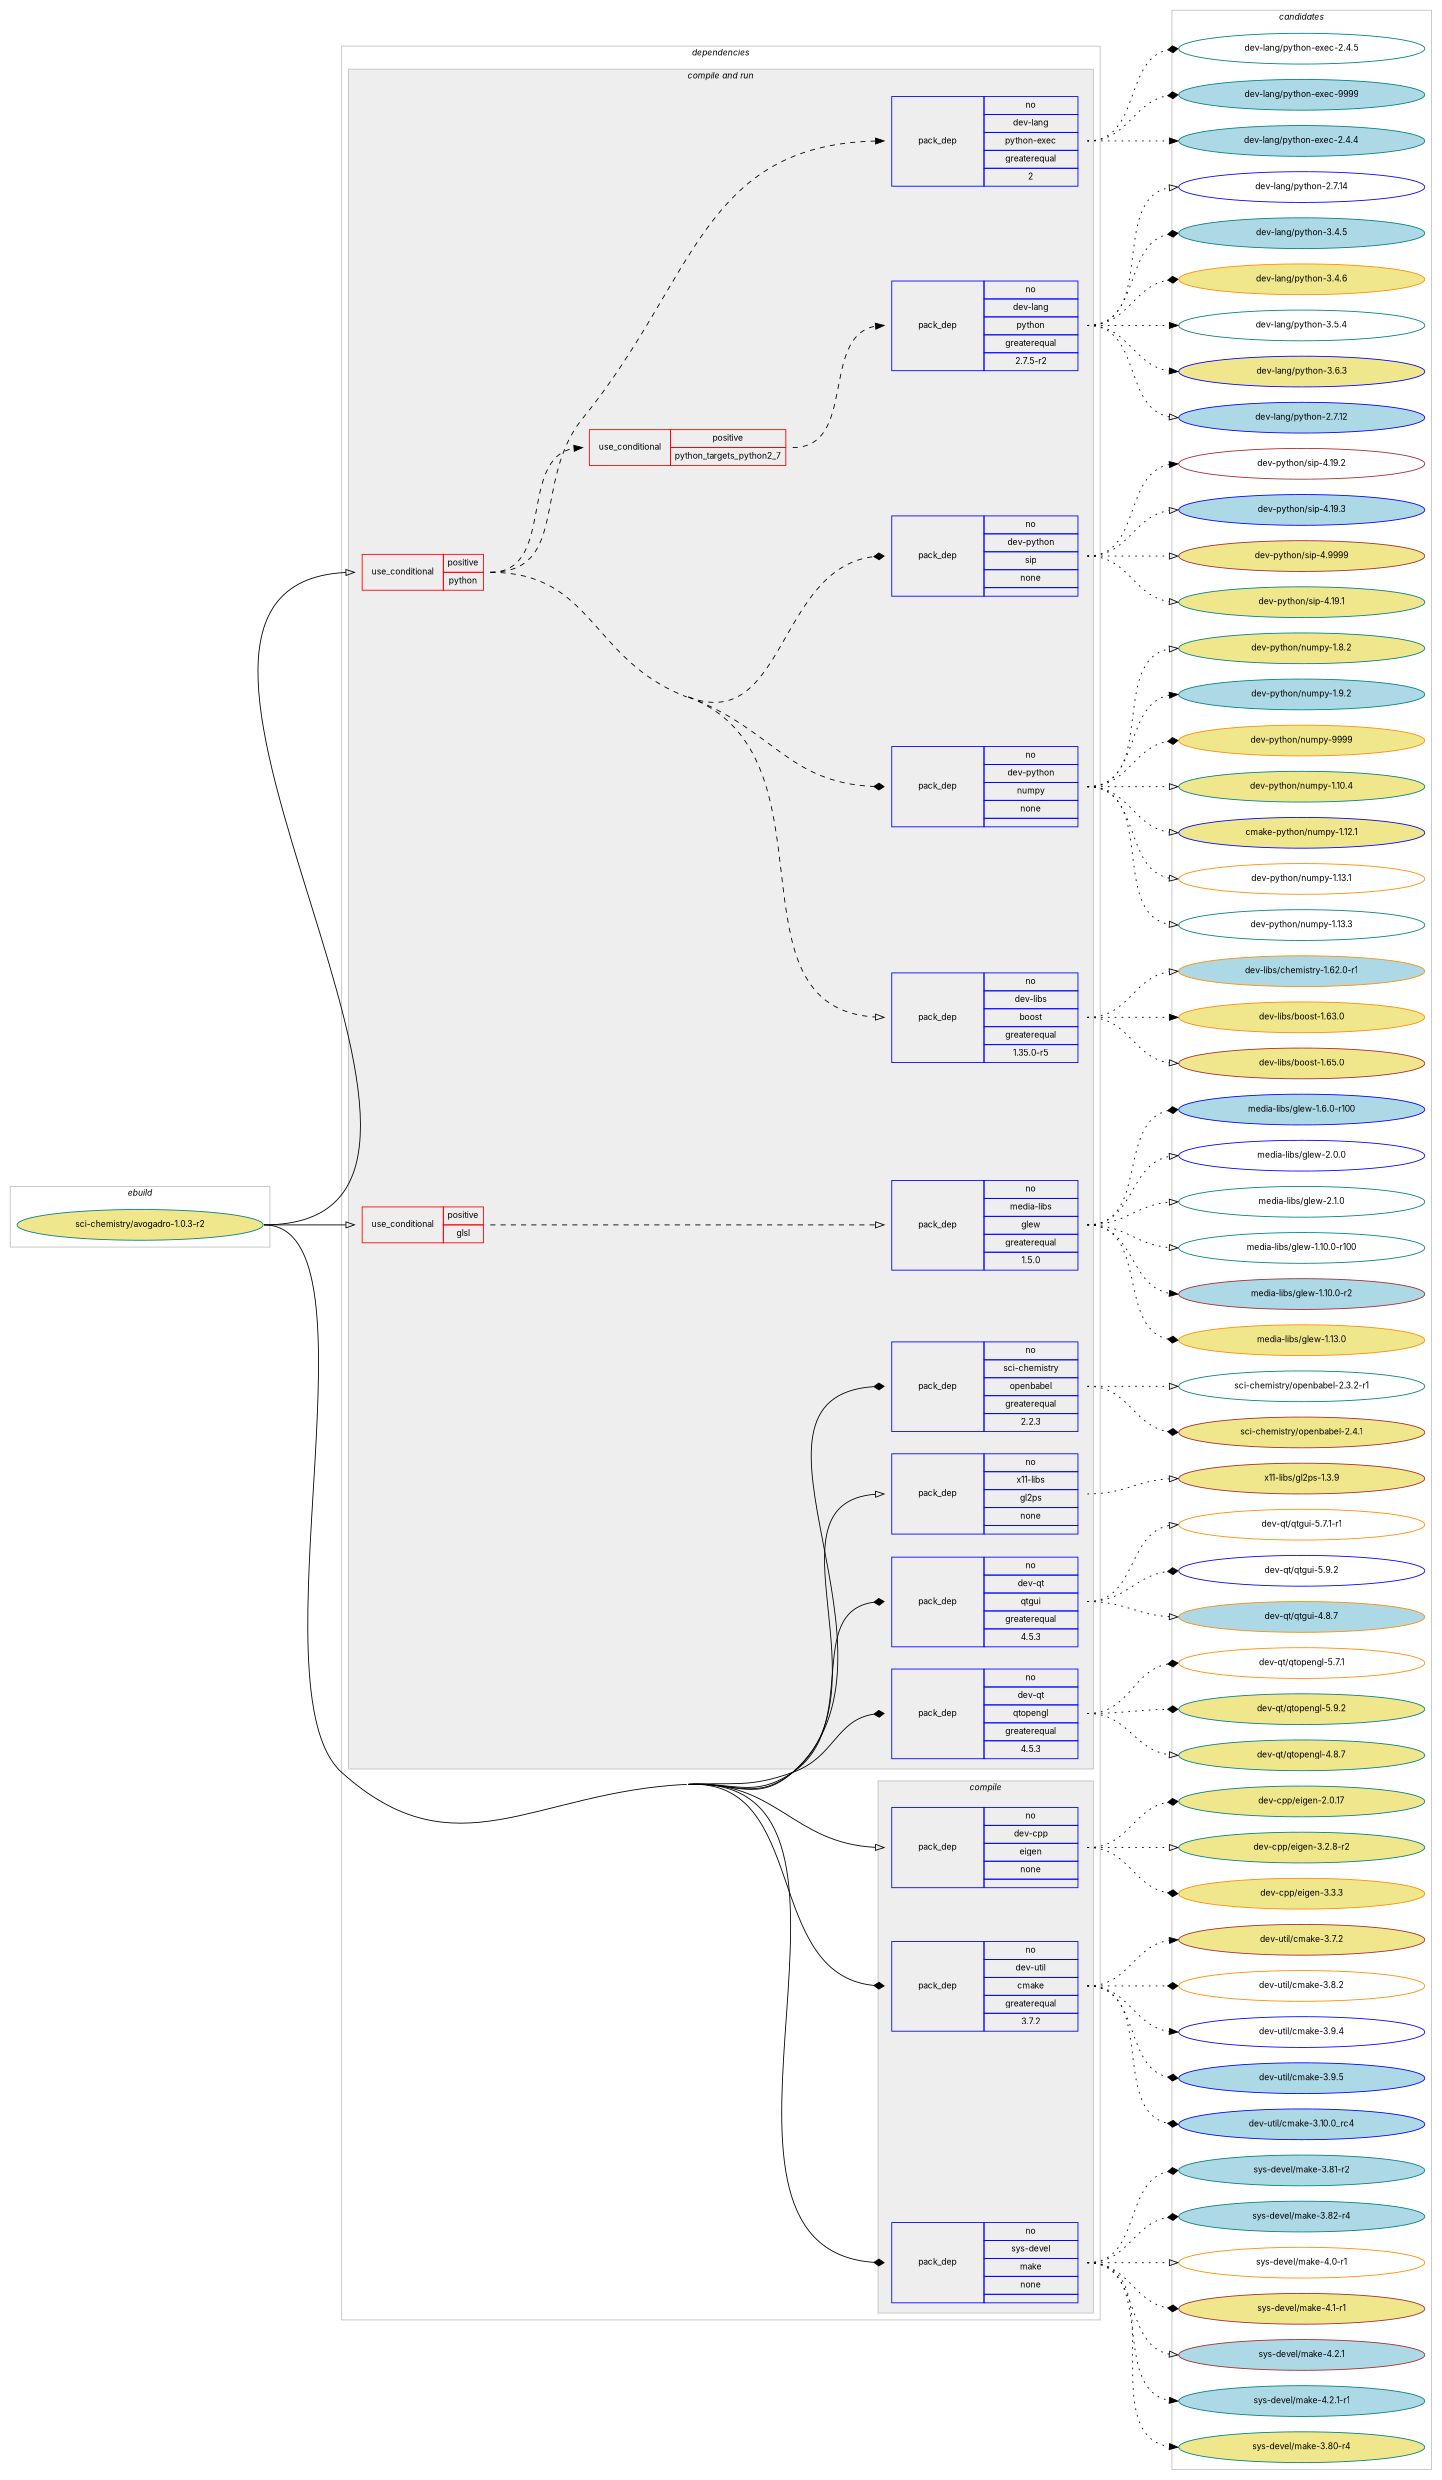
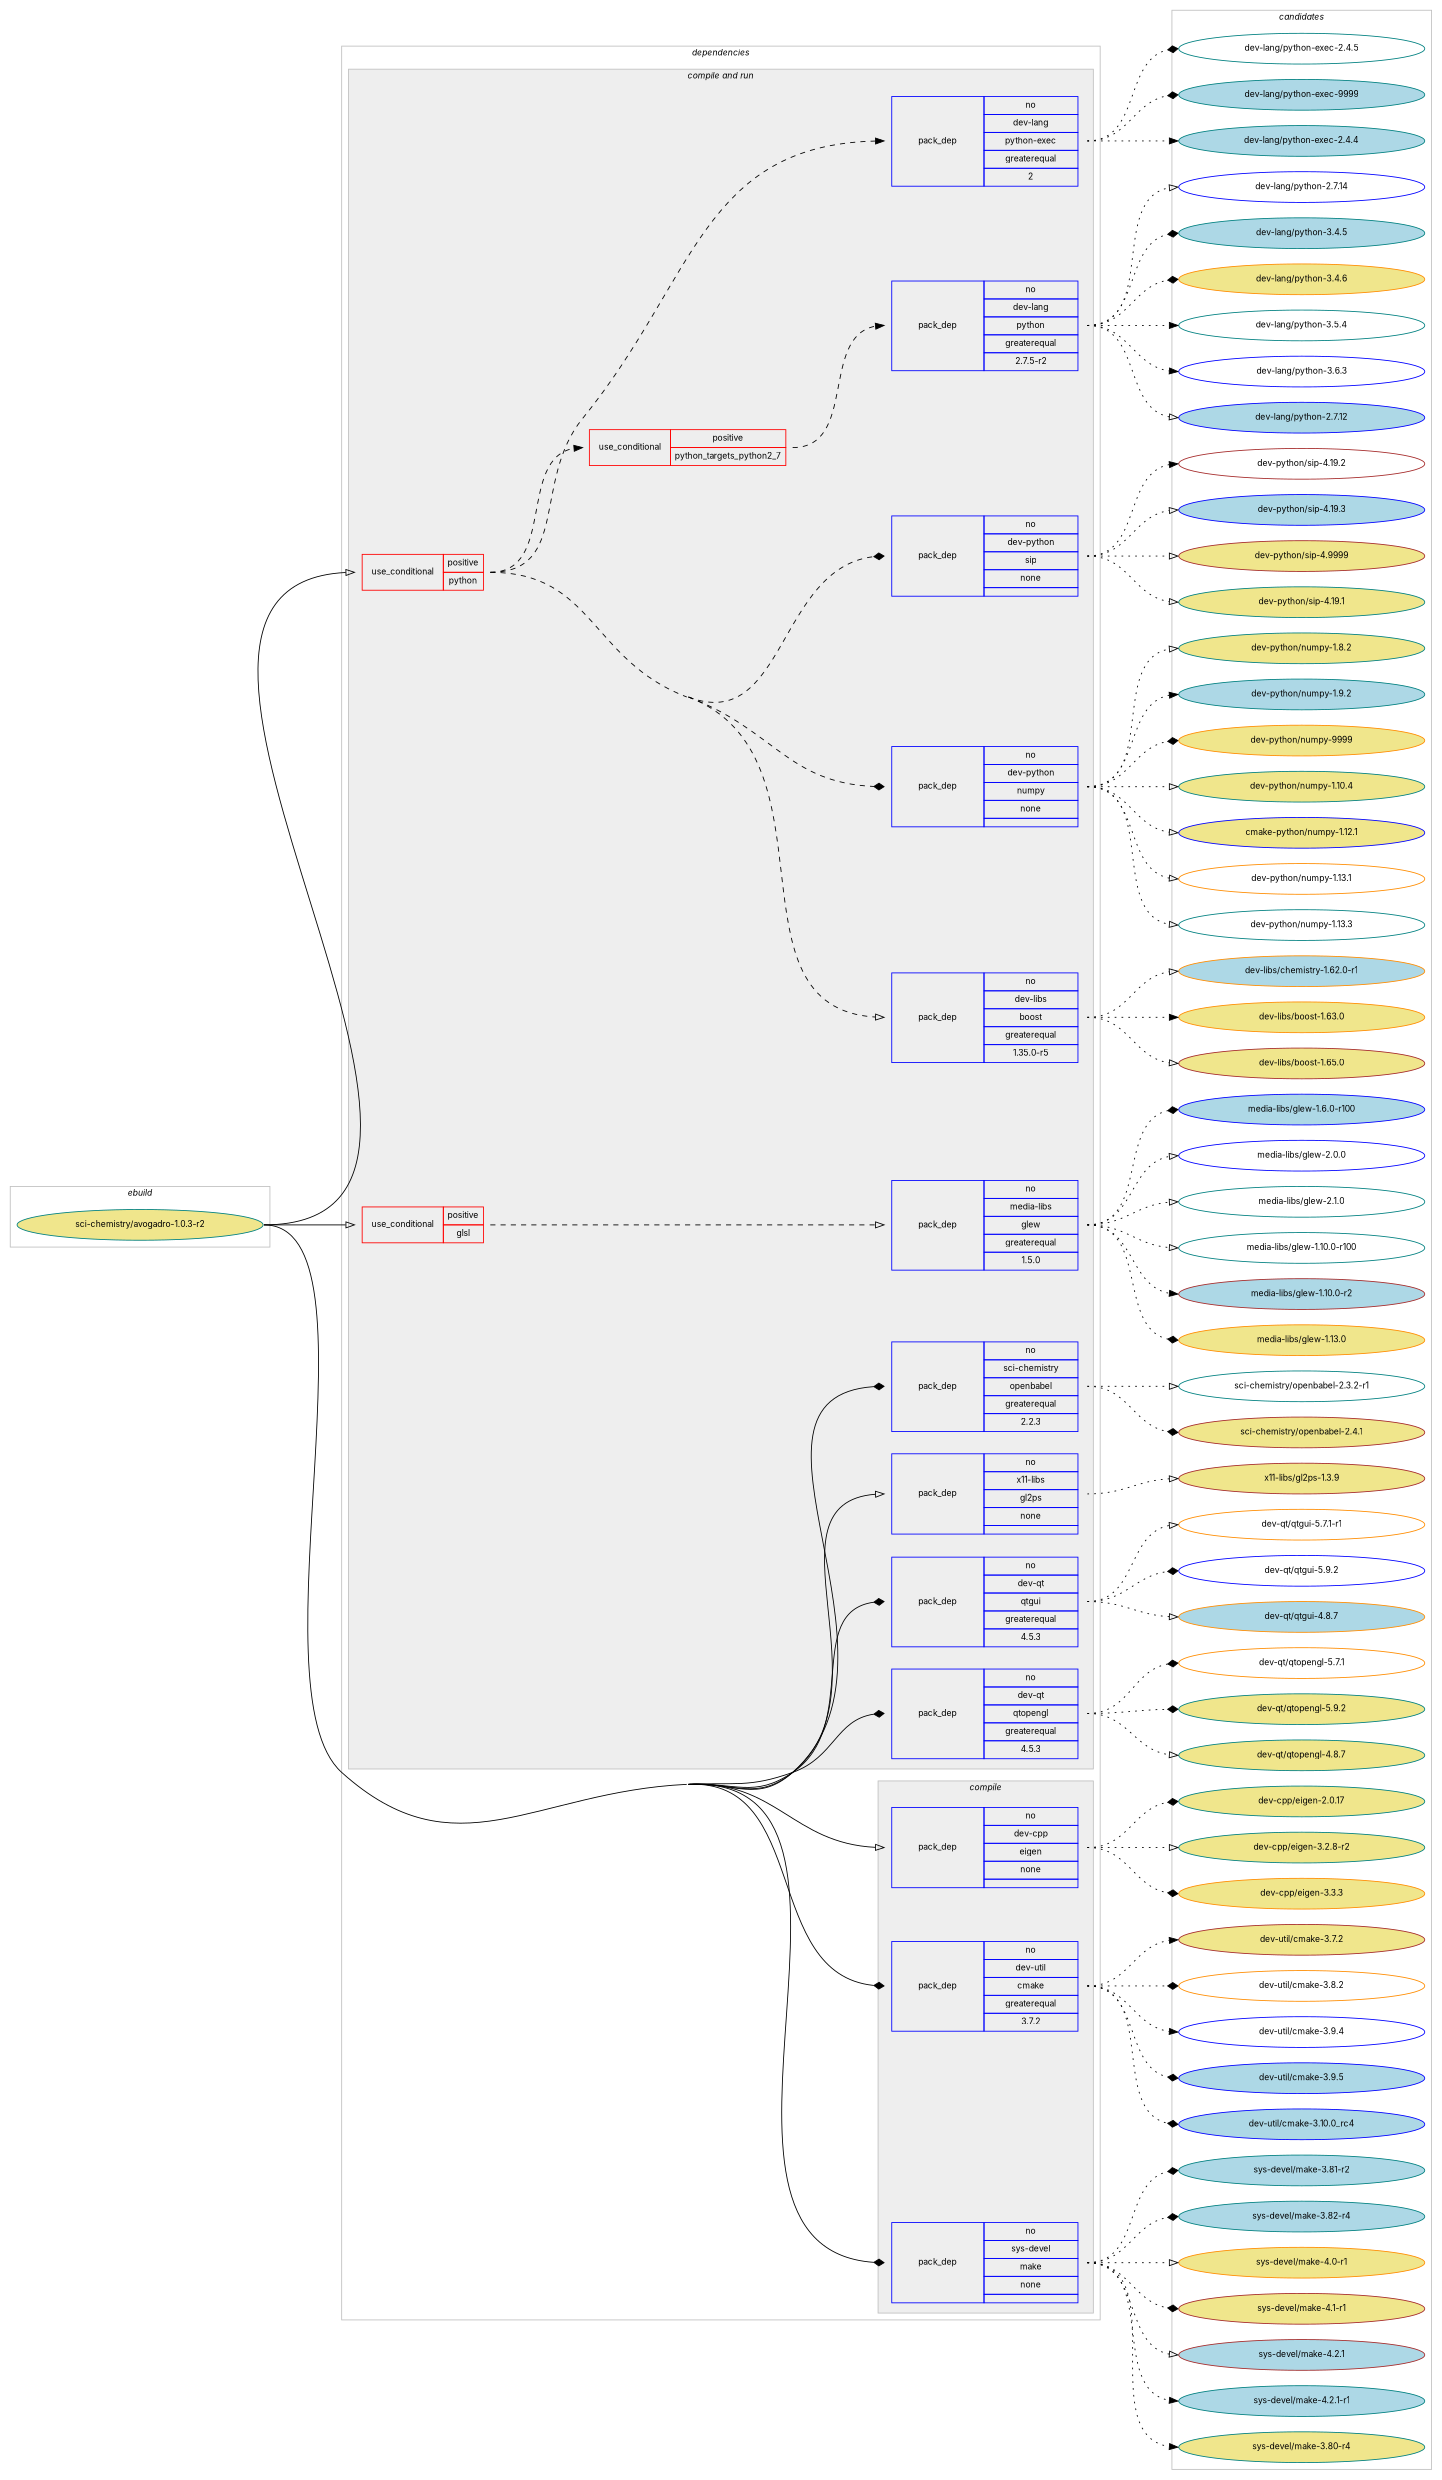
(1302, 372) -> (1302, 372)
(1302, 2263) -> (1302, 2263)
